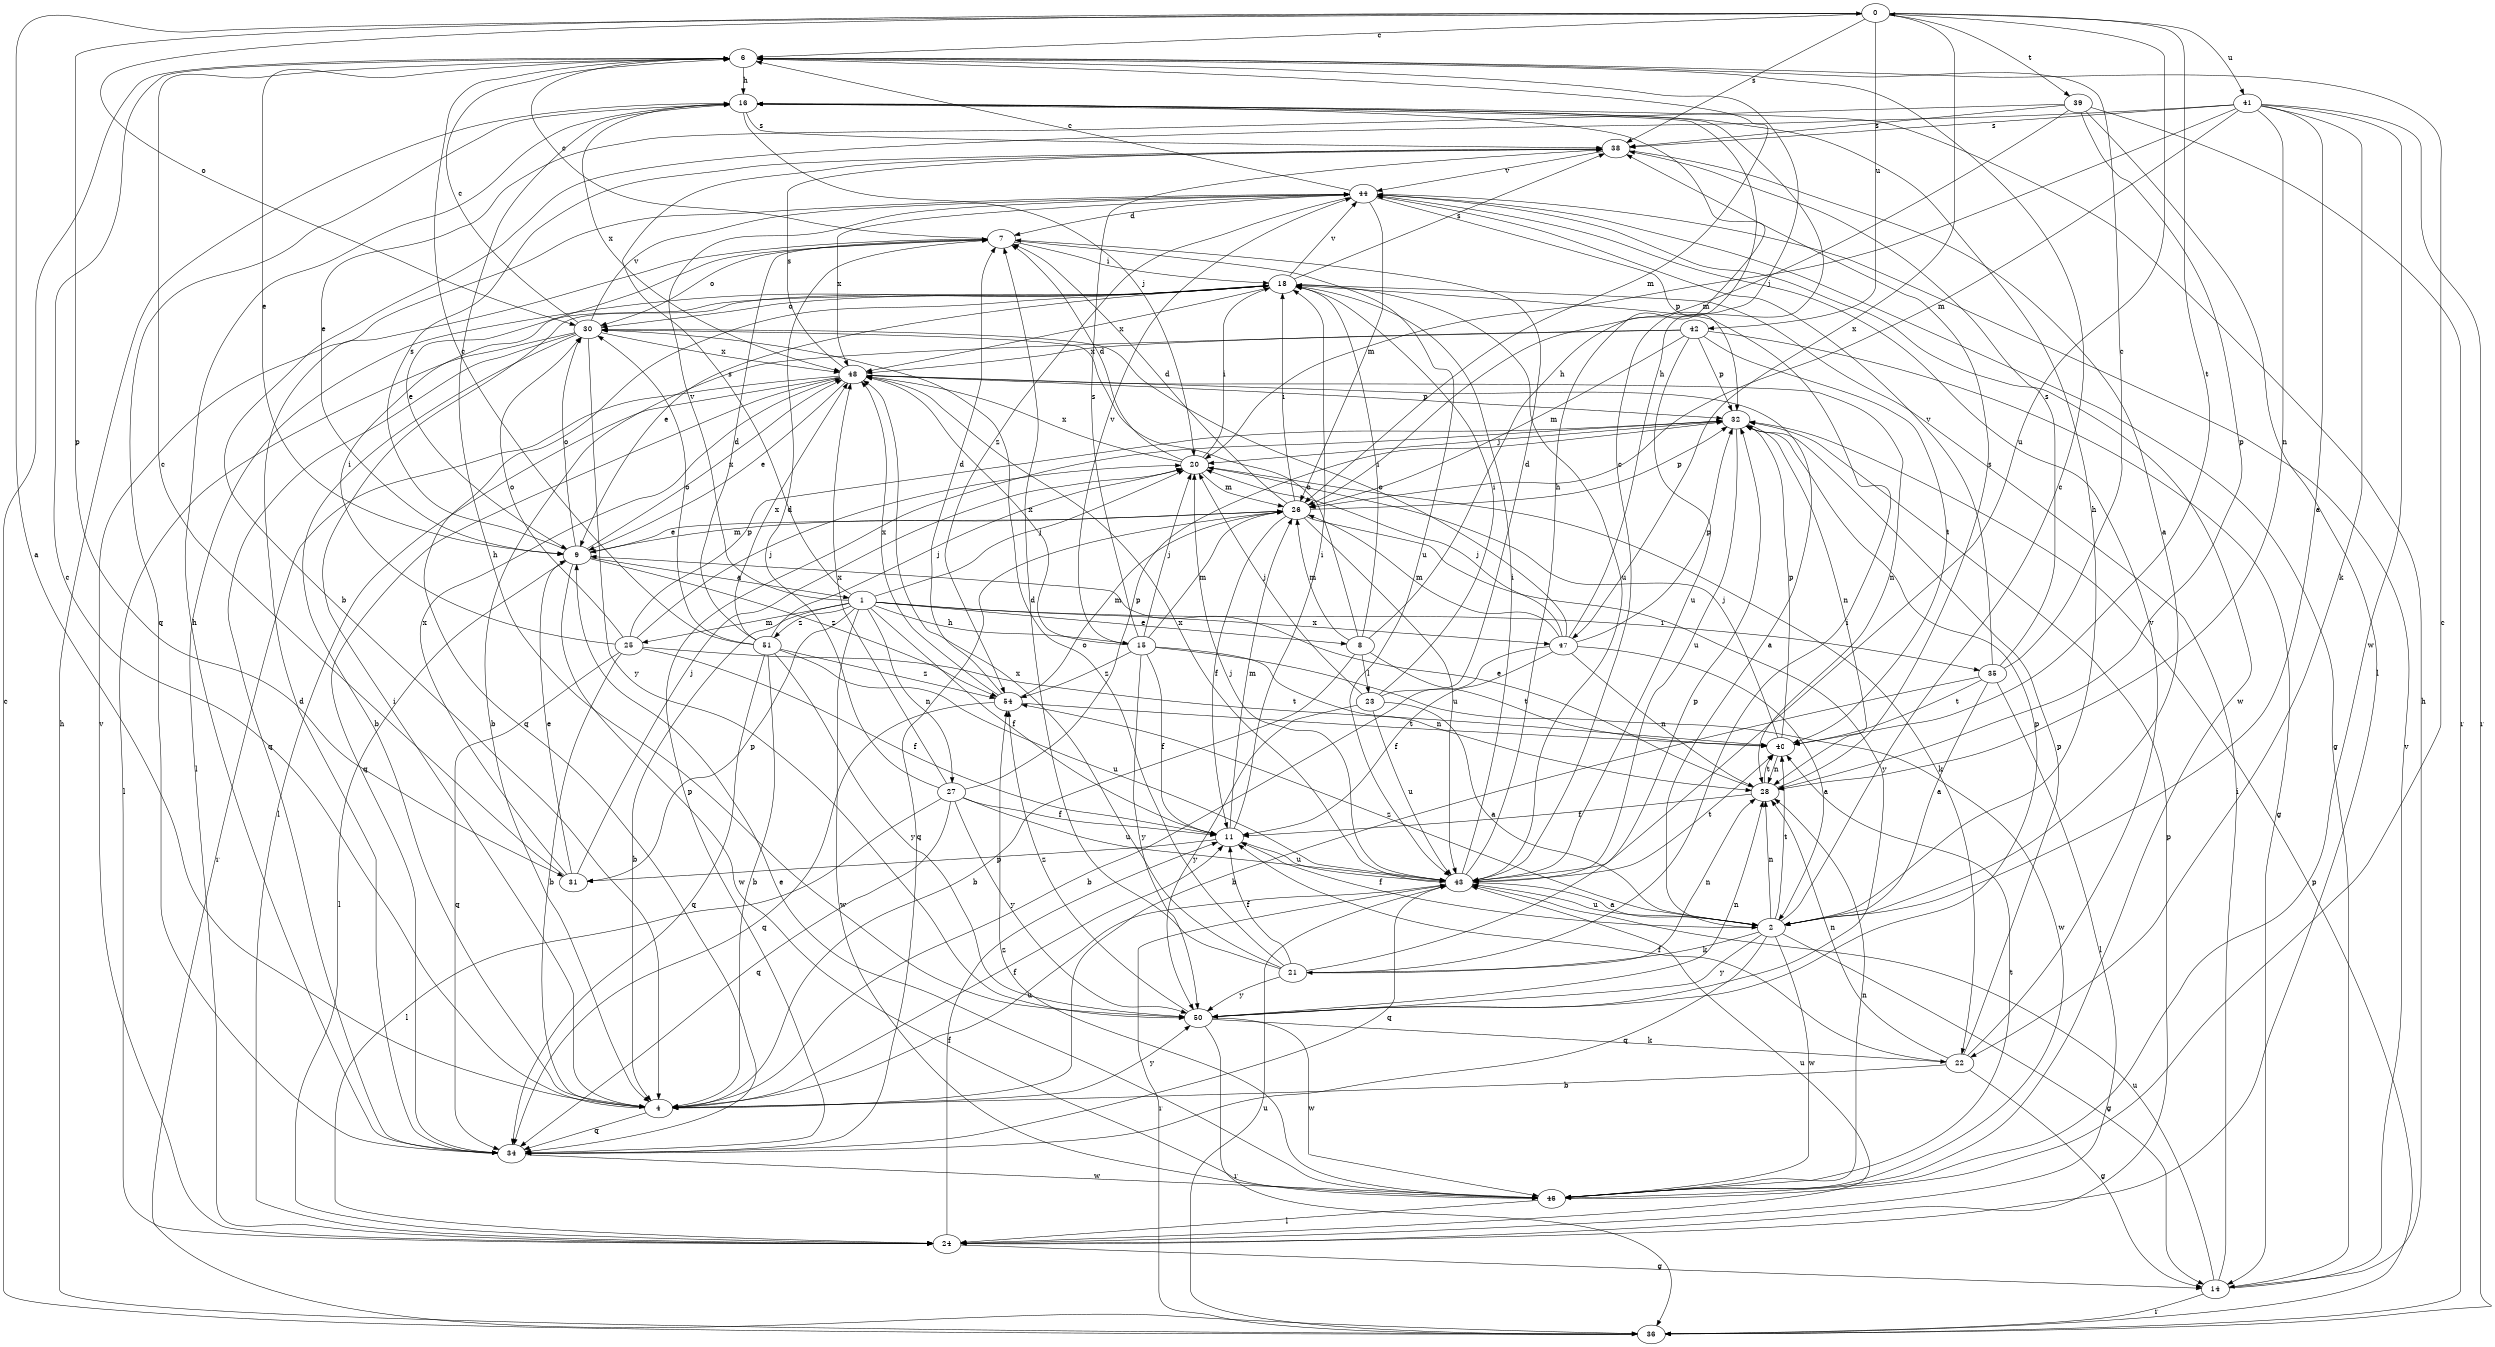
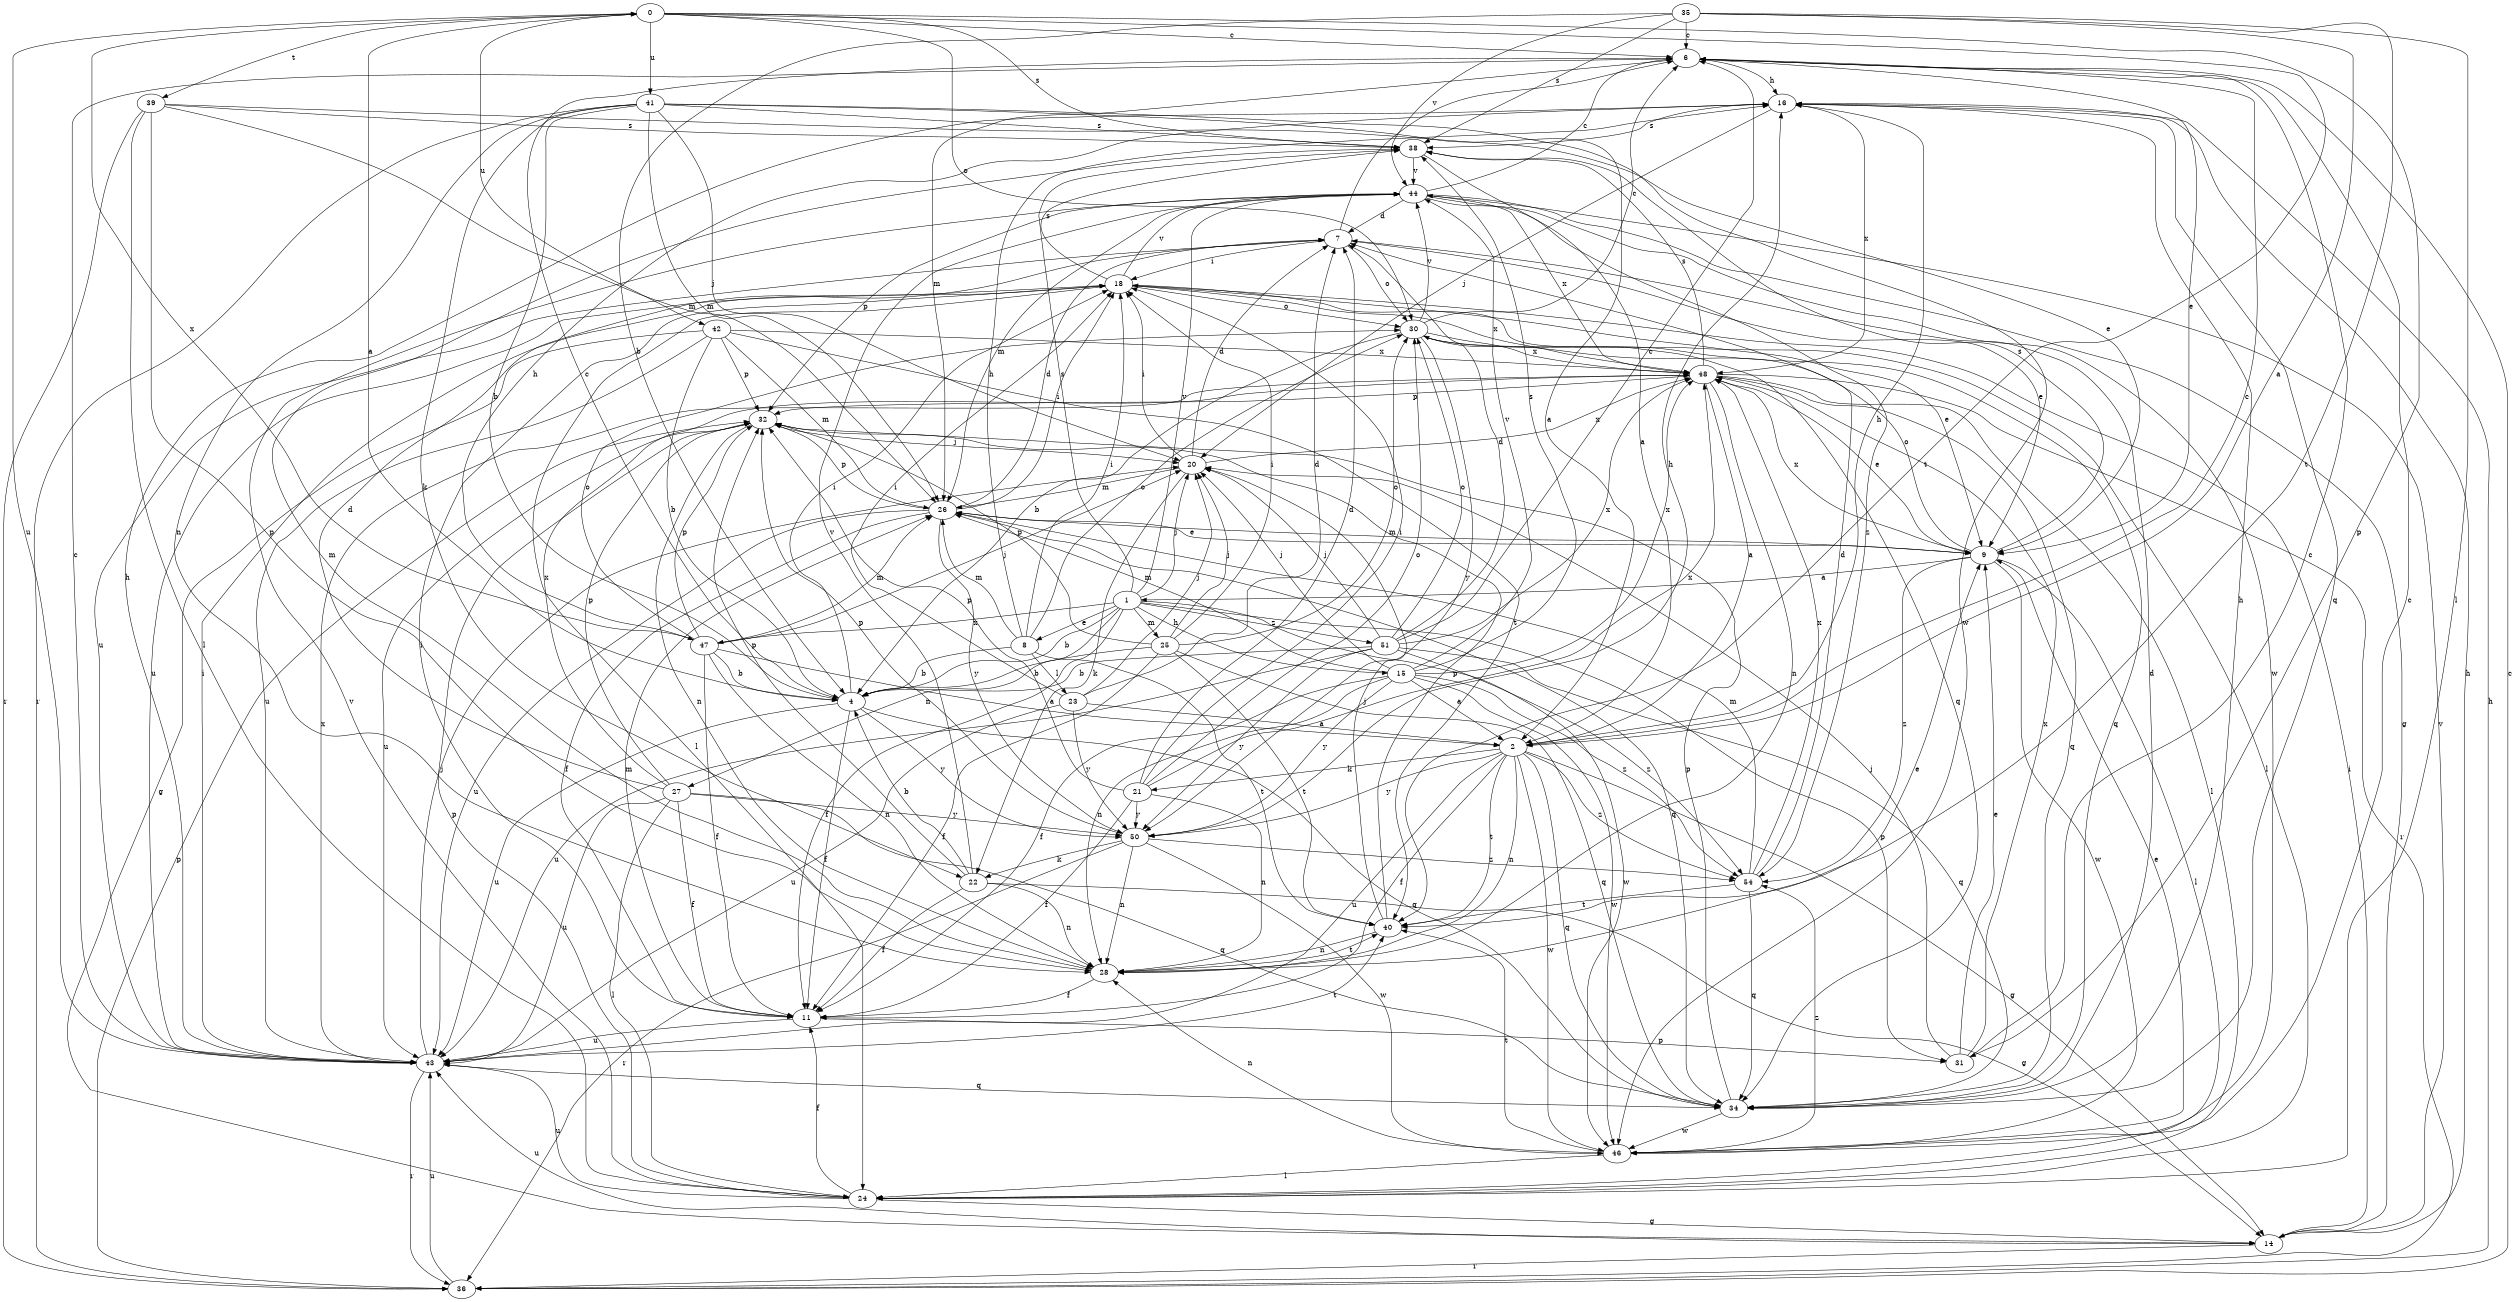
(1990, 465) -> (332, 555)
(1427, 617) -> none
(1605, 906) -> (1453, 707)
